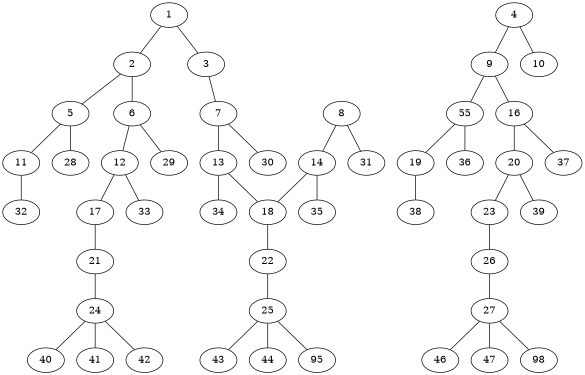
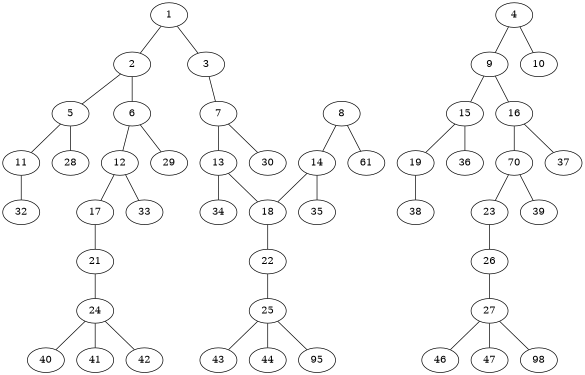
(465, 114) -> (465, 114)
(366, 163) -> (366, 163)
(514, 163) -> (514, 163)
